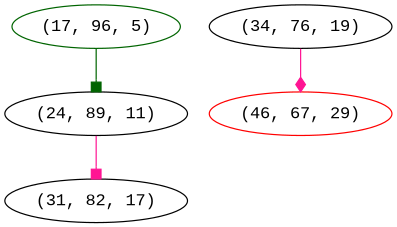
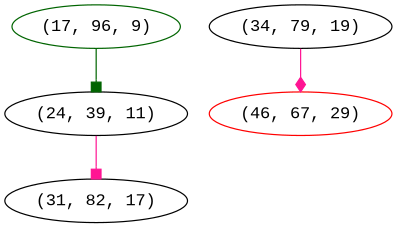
(96, 27) -> (96, 27)
(301, 27) -> (301, 27)
(96, 114) -> (96, 114)
